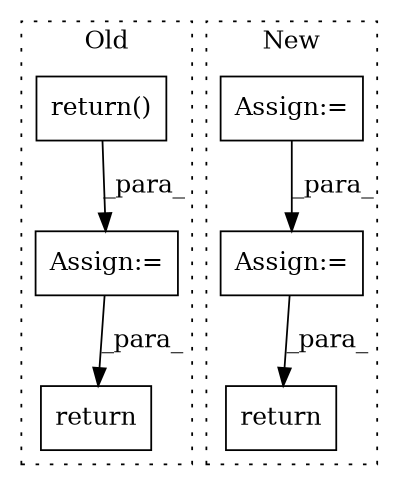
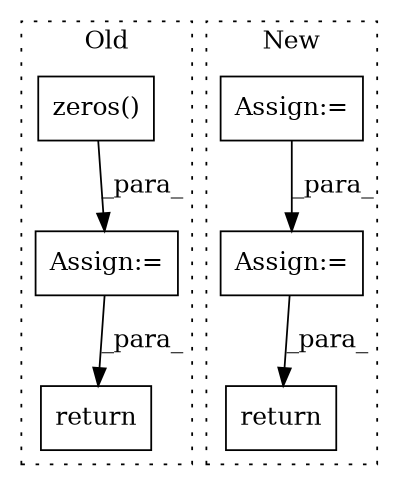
(101, 109) -> (96, 109)
